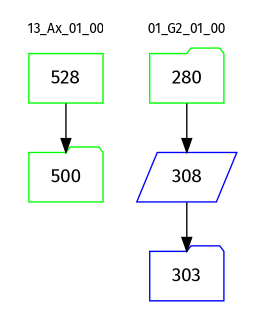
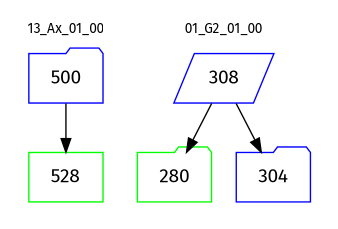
(66, 121) -> (66, 121)
(187, 121) -> (202, 122)
(66, 177) -> (66, 78)
(187, 276) -> (273, 177)
